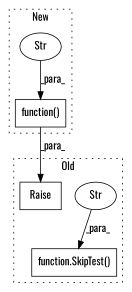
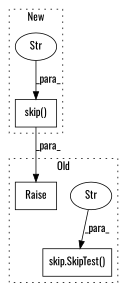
(41, 113) -> (36, 113)
(74, 262) -> (77, 262)
